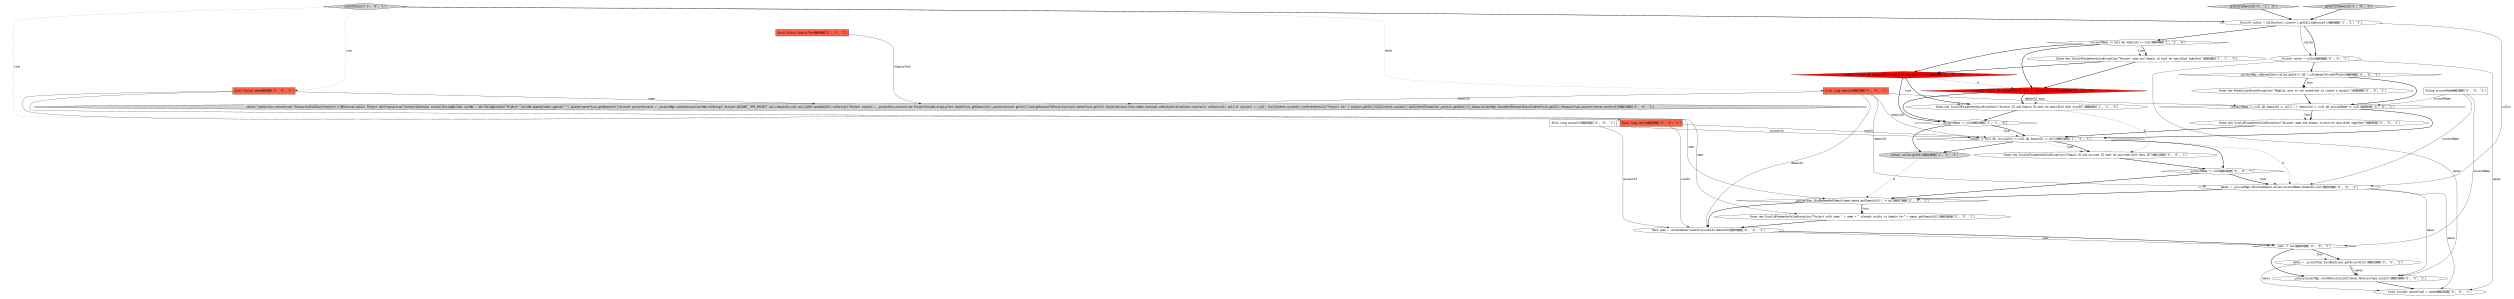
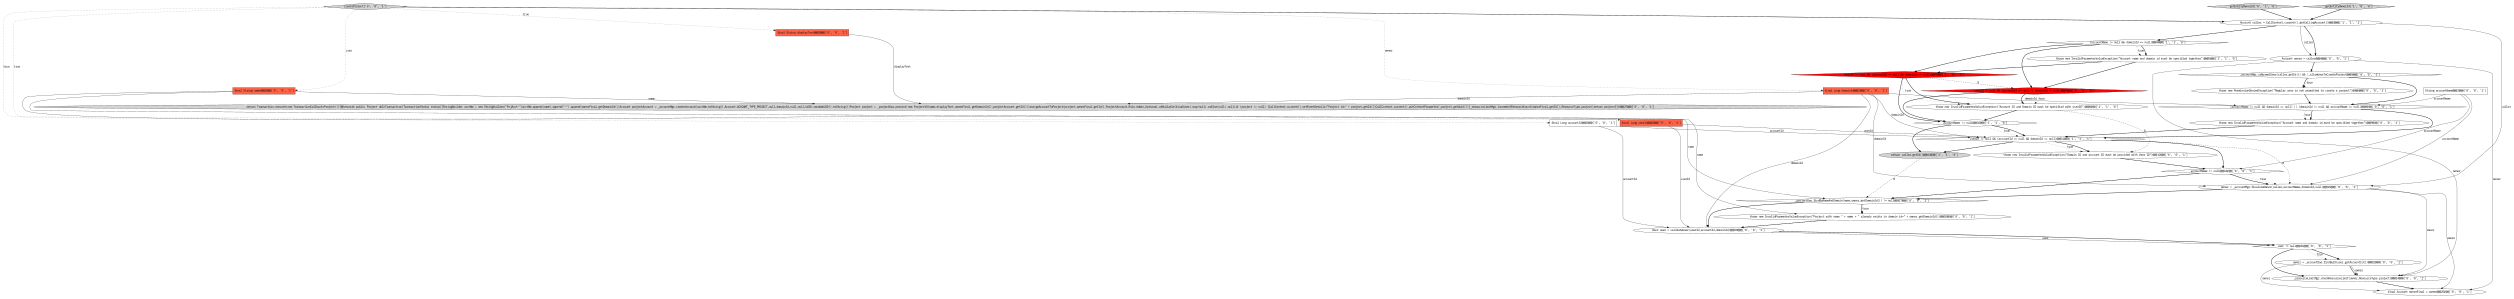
none -> (581, 19)
none -> (565, 121)
(2461, 212) -> (2367, 145)
